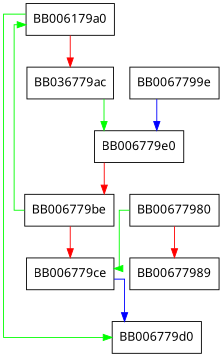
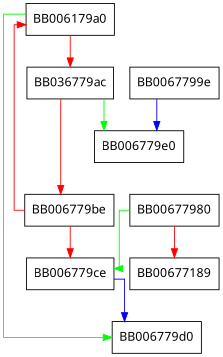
(14, 121) -> (14, 121)
(104, 174) -> (61, 142)
(174, 274) -> (174, 274)
